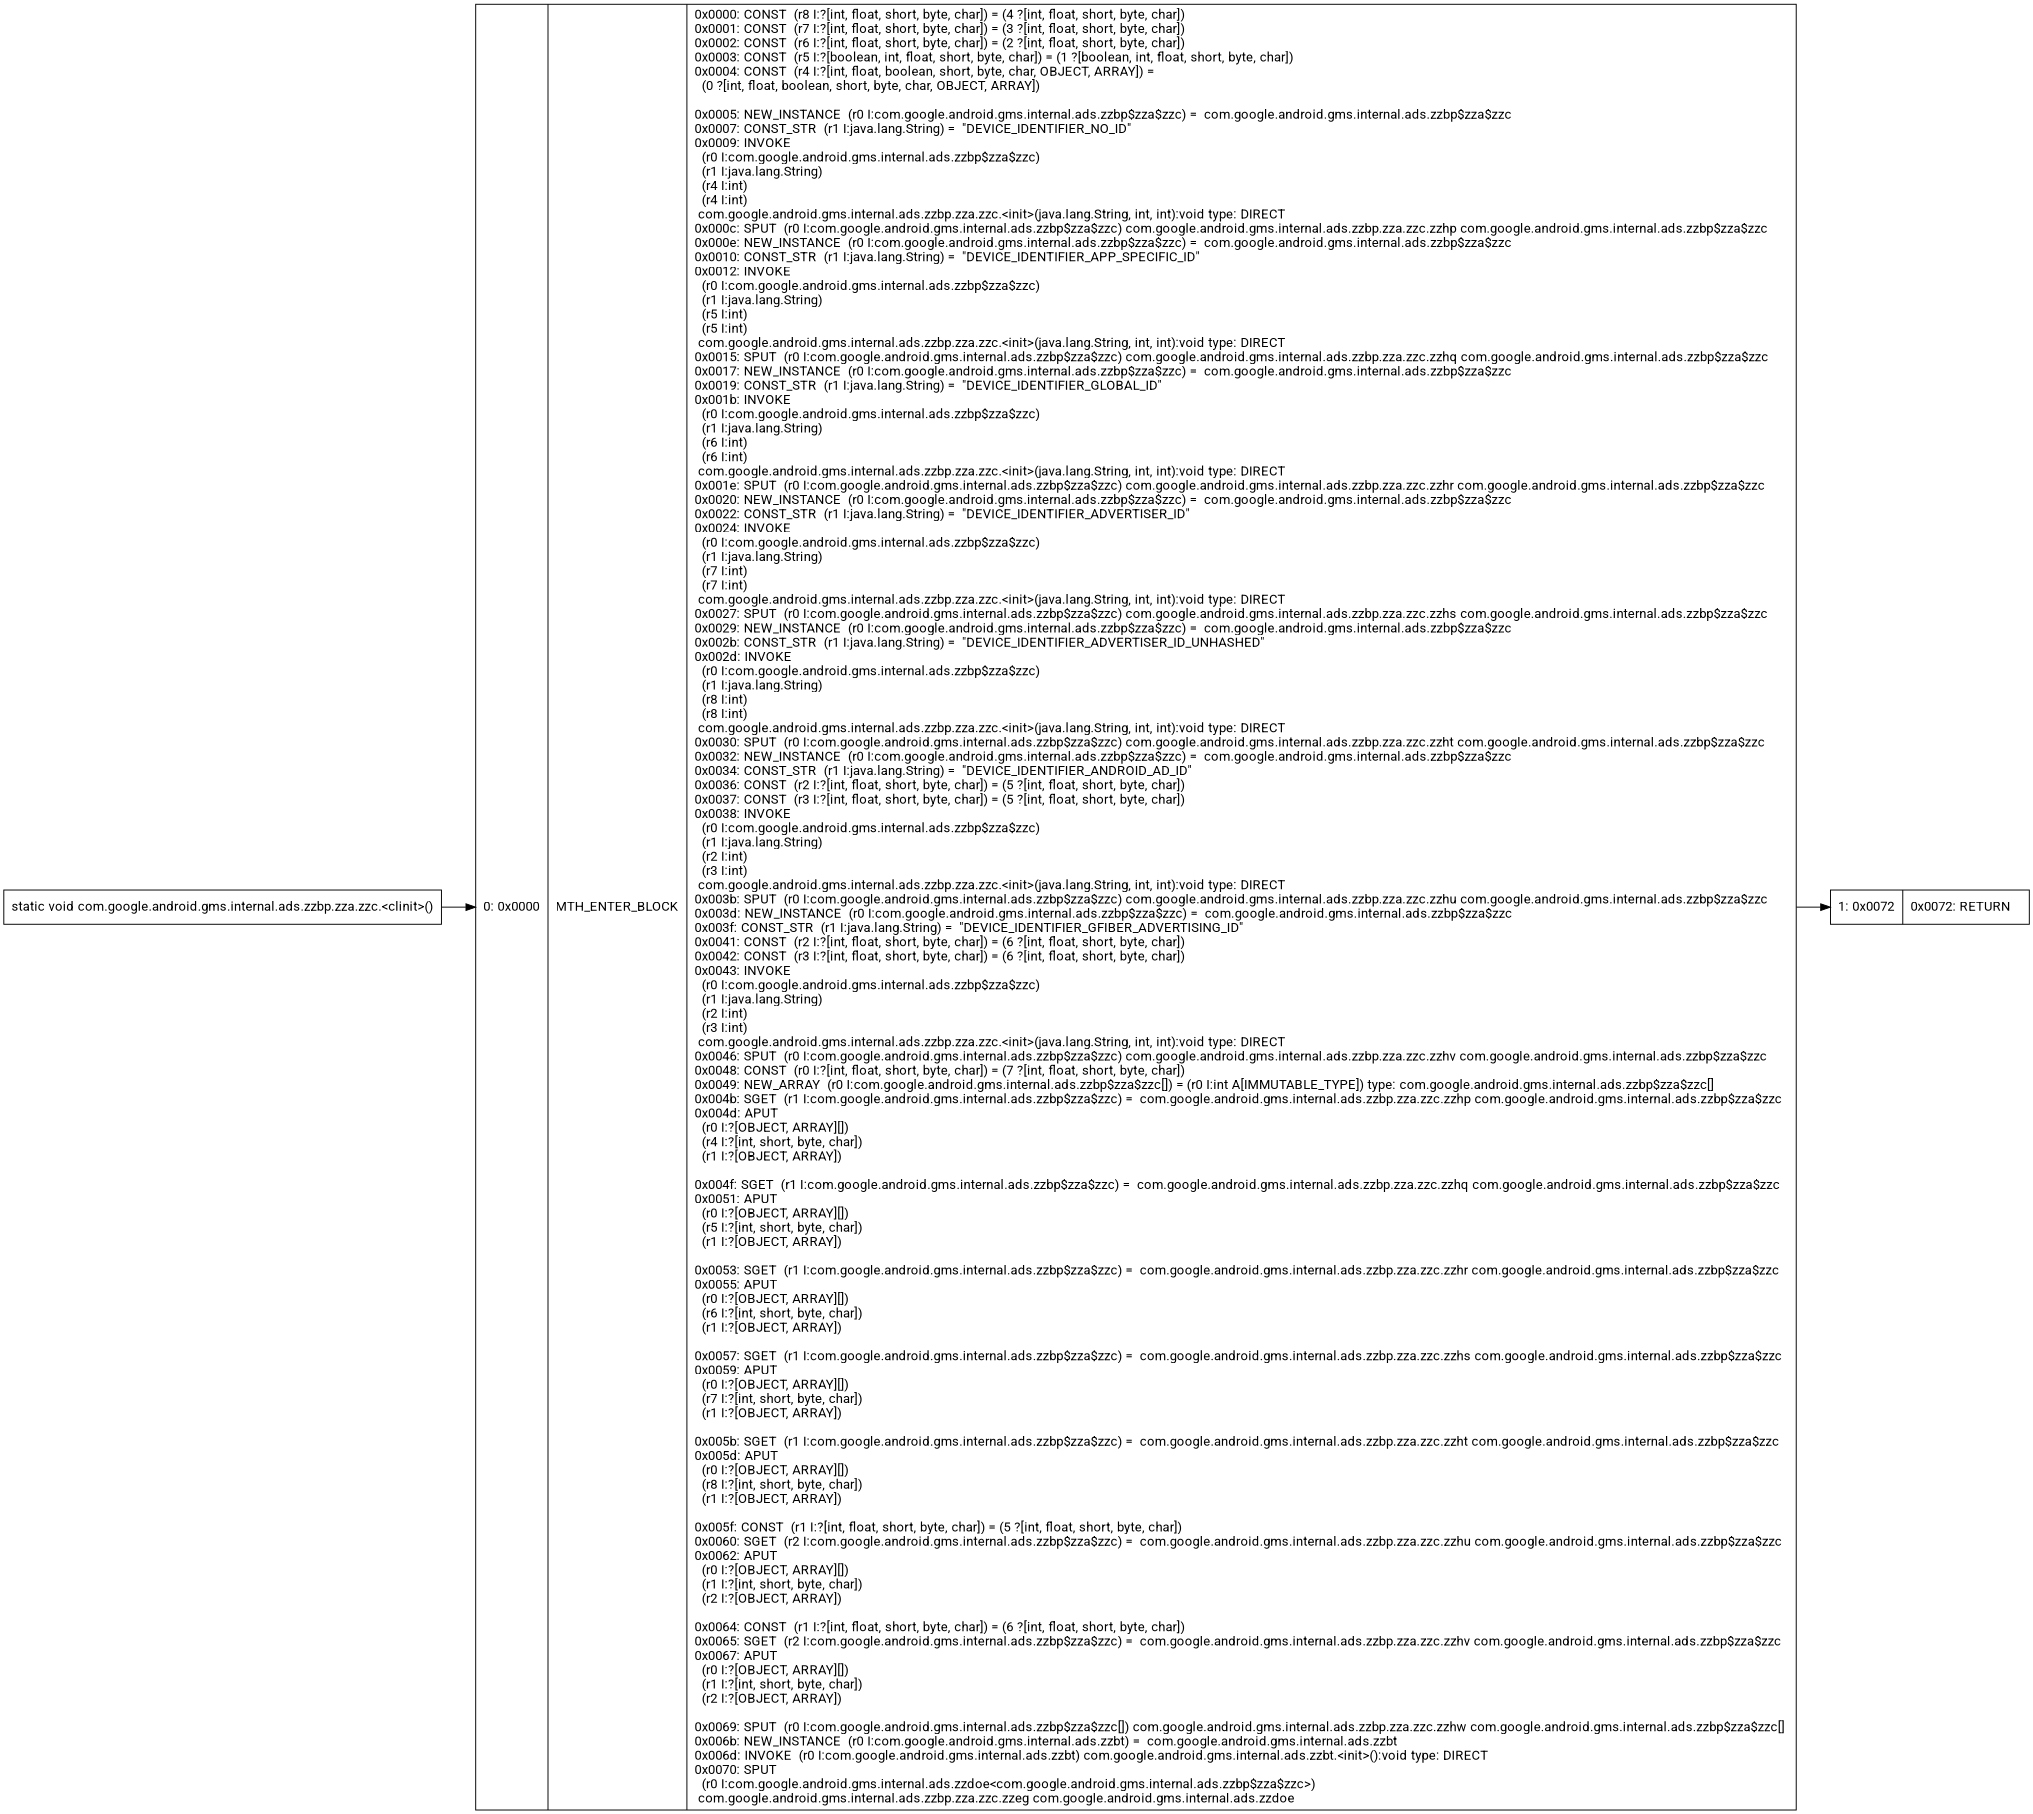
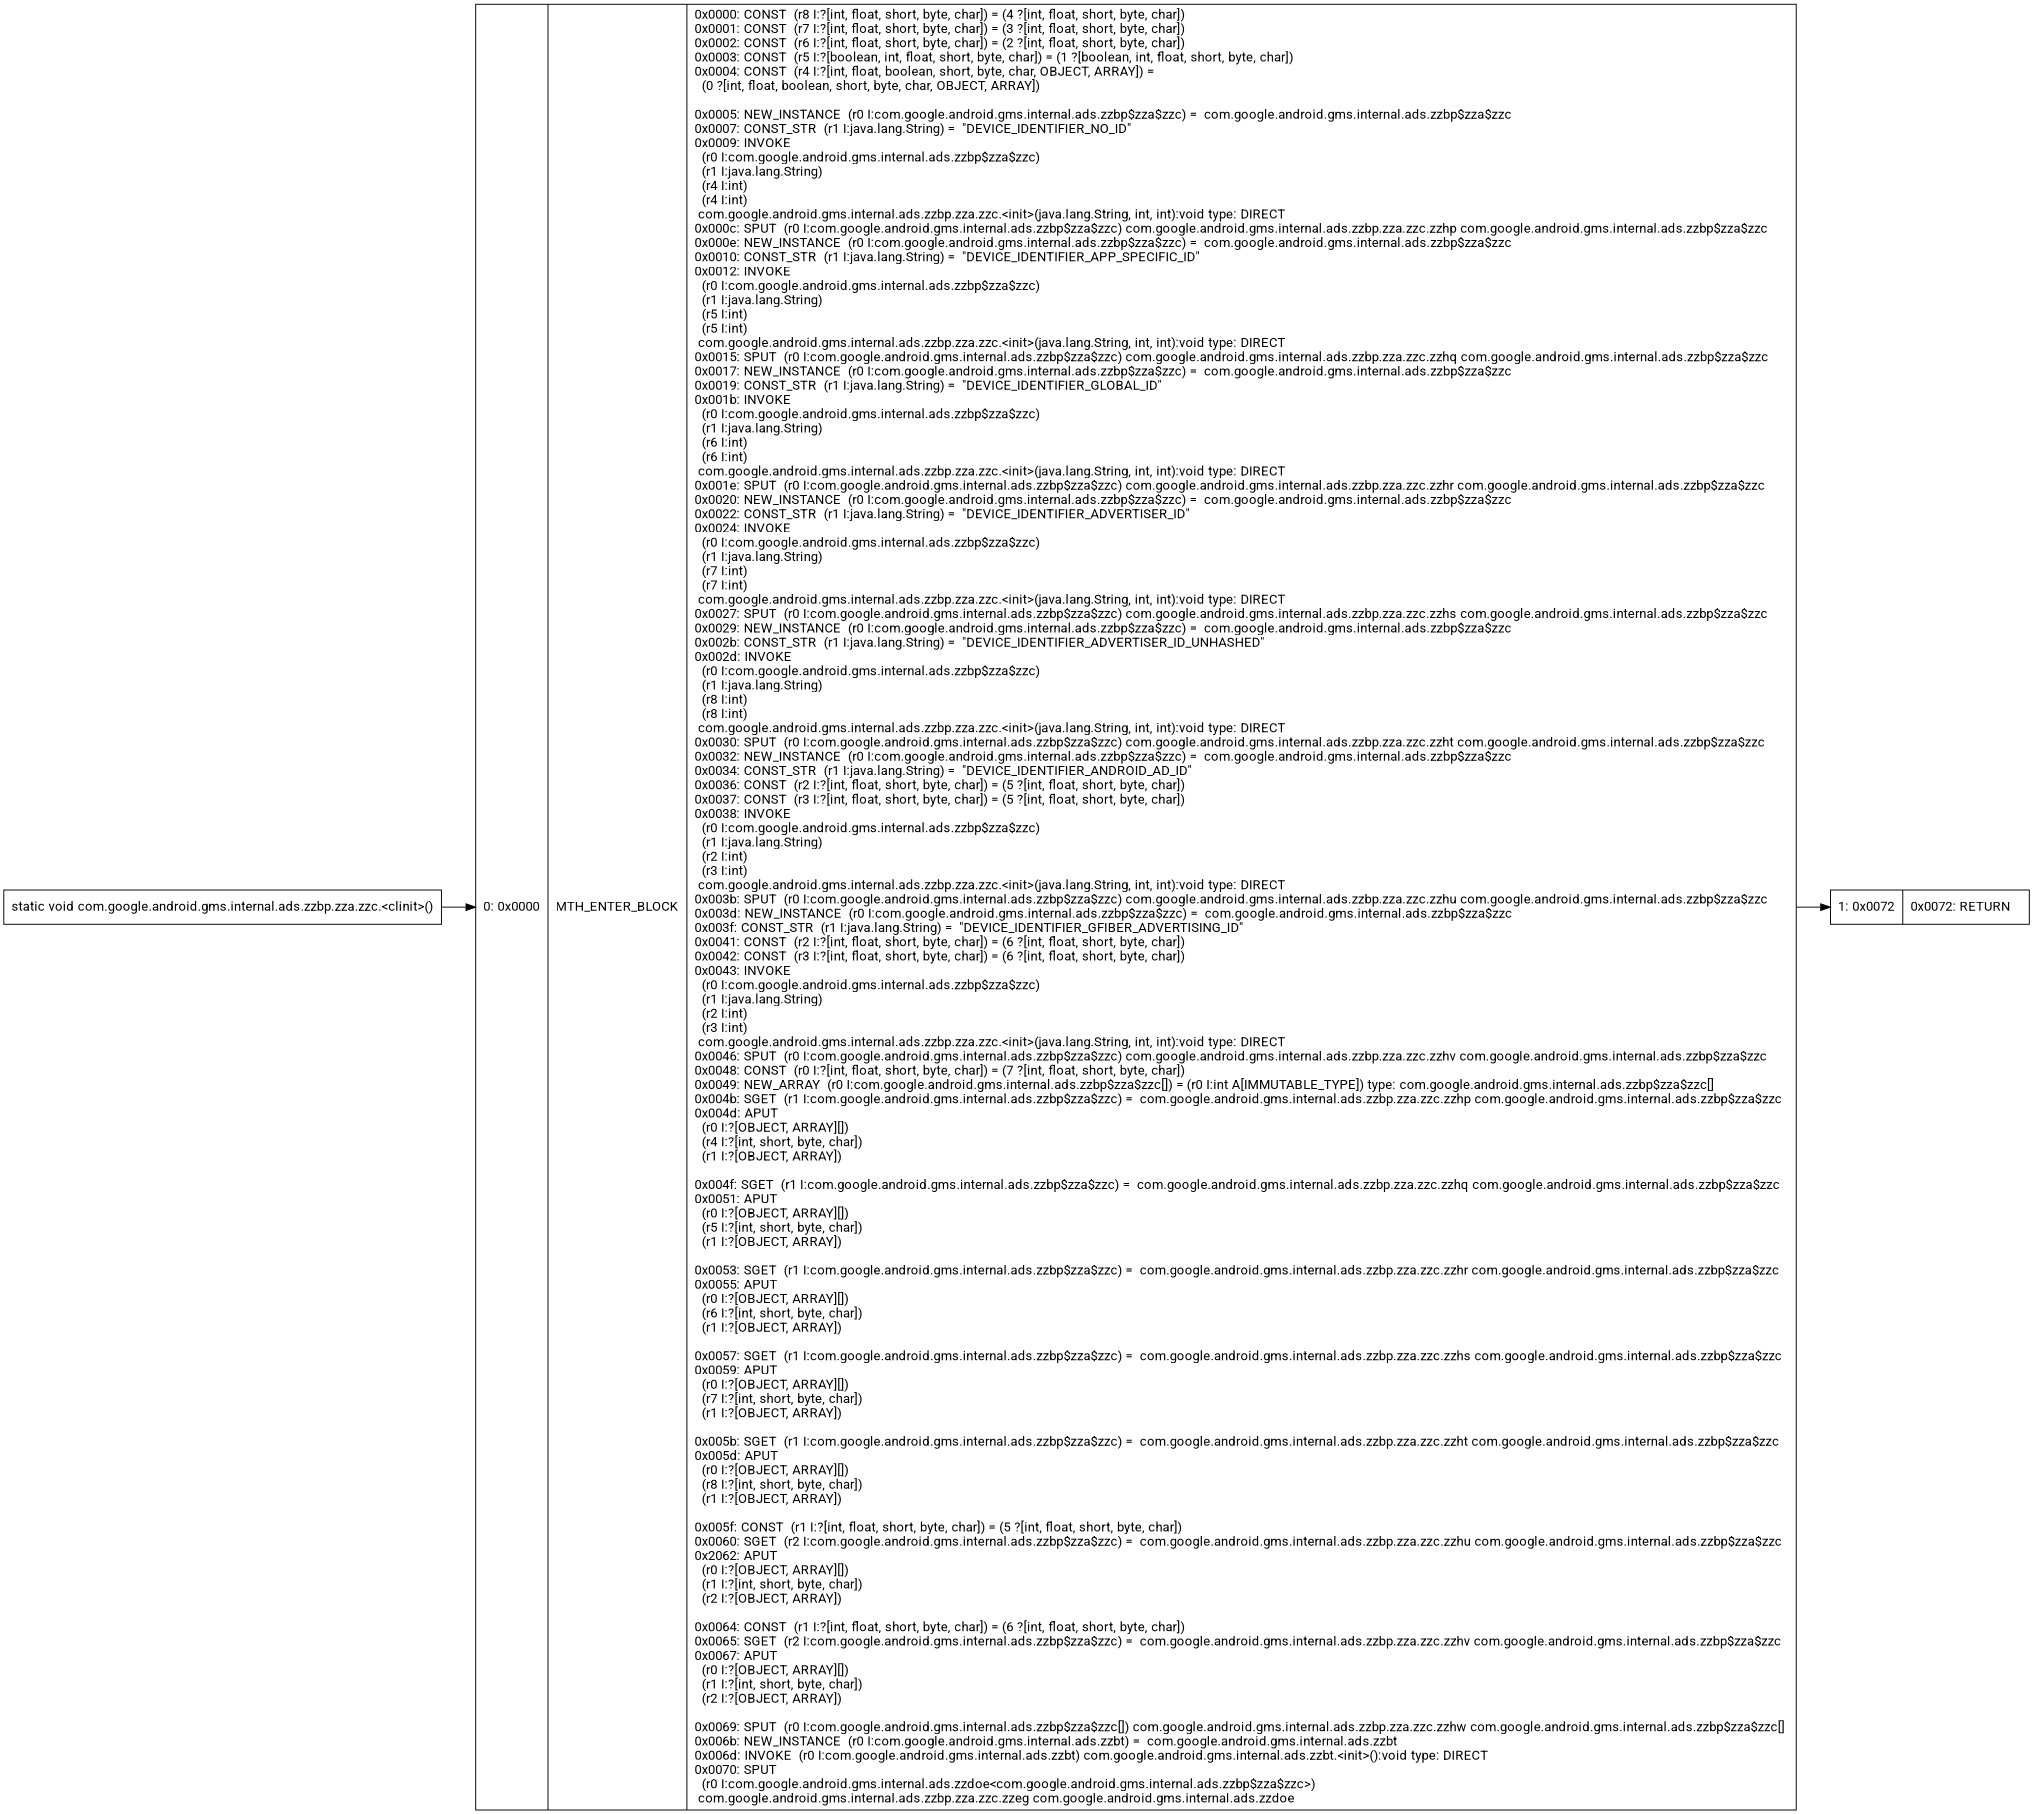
(740, 1556) -> (740, 1556)
